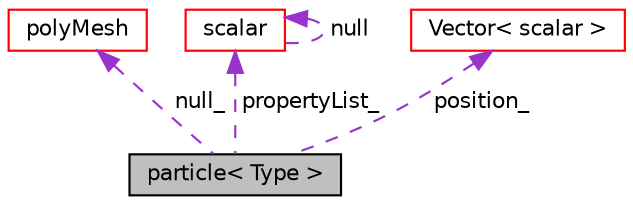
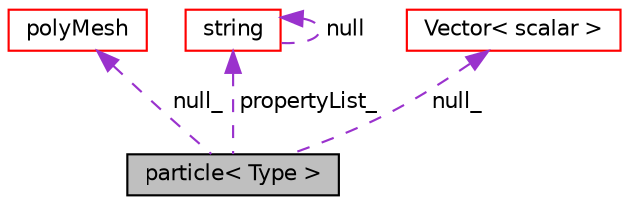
(235, 30) -> (233, 30)
(479, 103) -> (454, 103)
